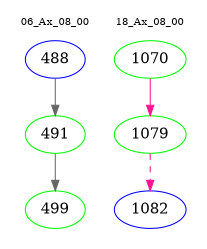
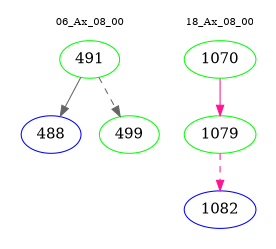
(55, 92) -> (73, 92)
(55, 167) -> (107, 92)
